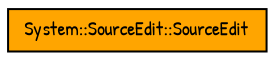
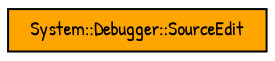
(137, 30) -> (137, 30)
